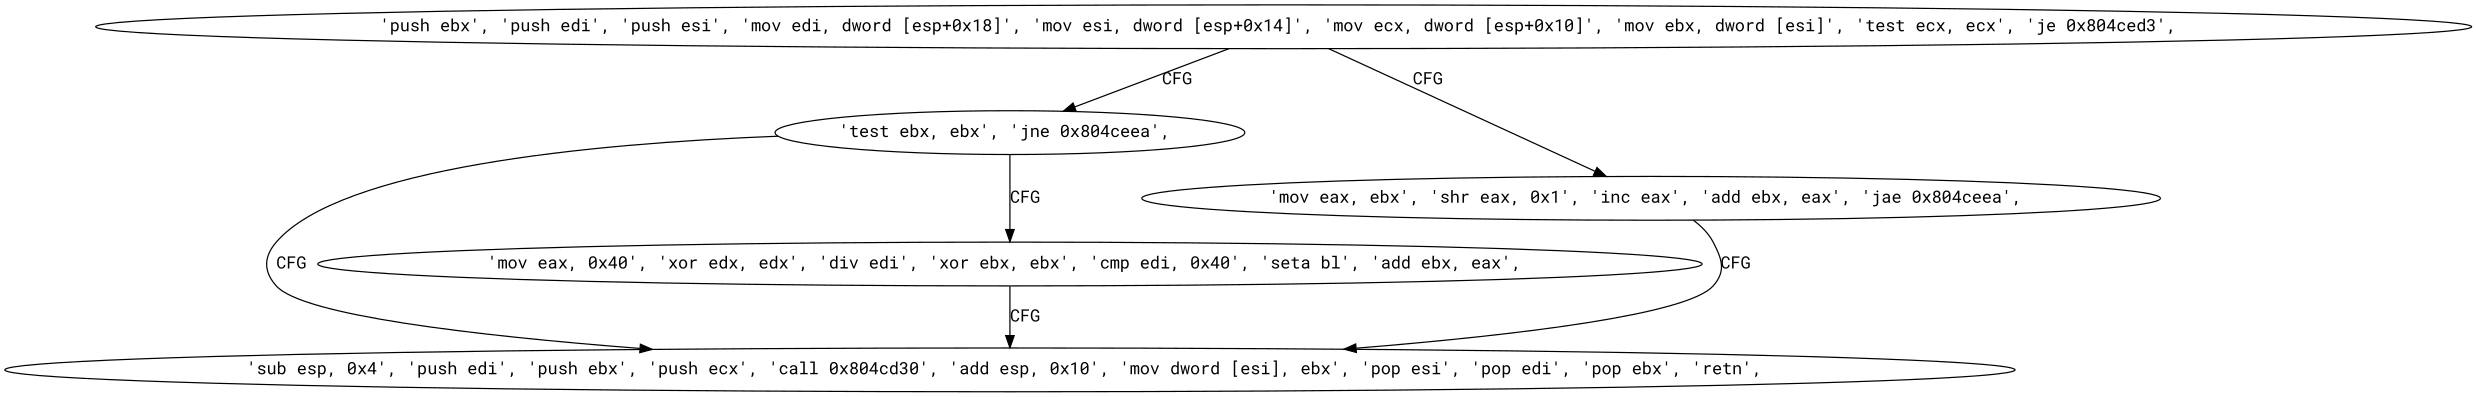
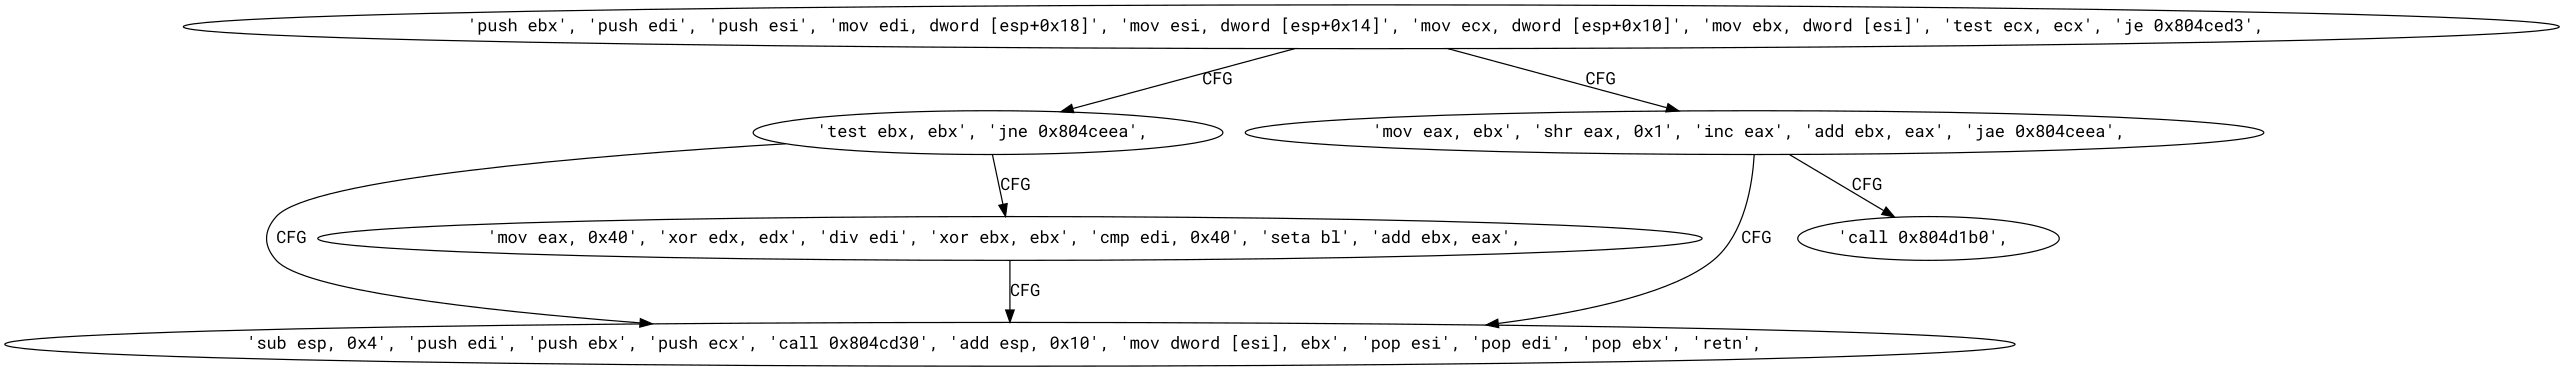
none -> (1929, 238)
